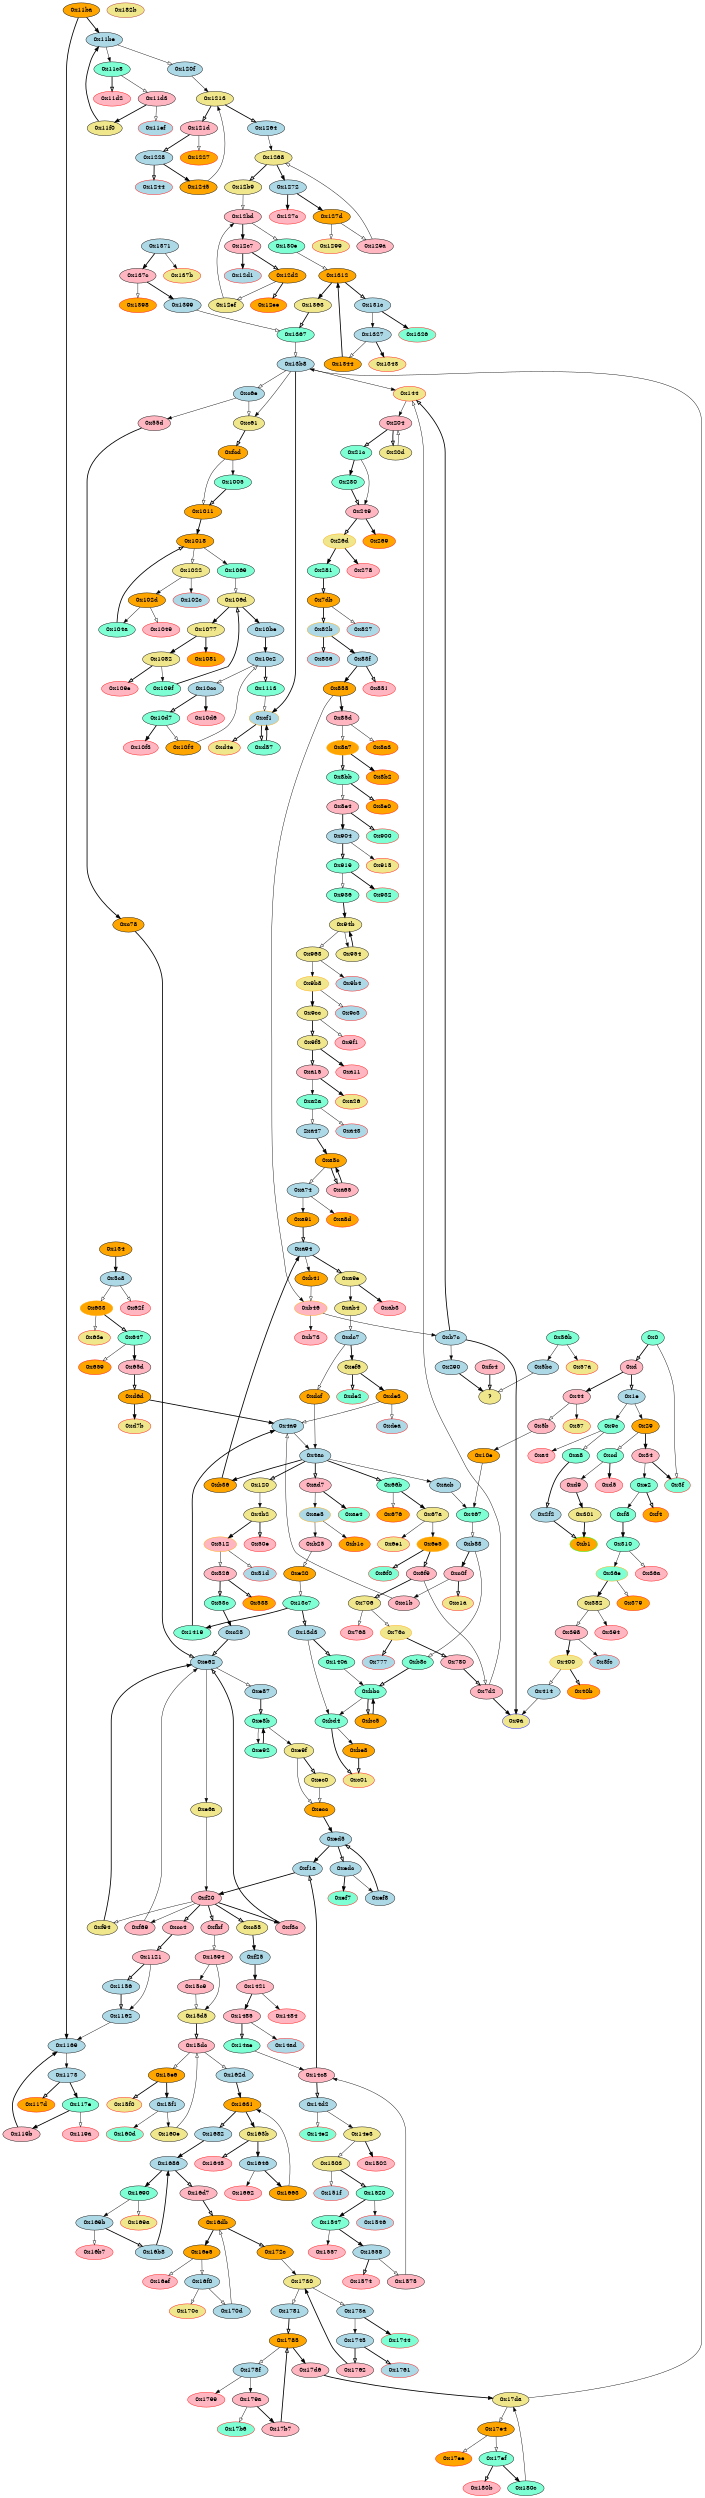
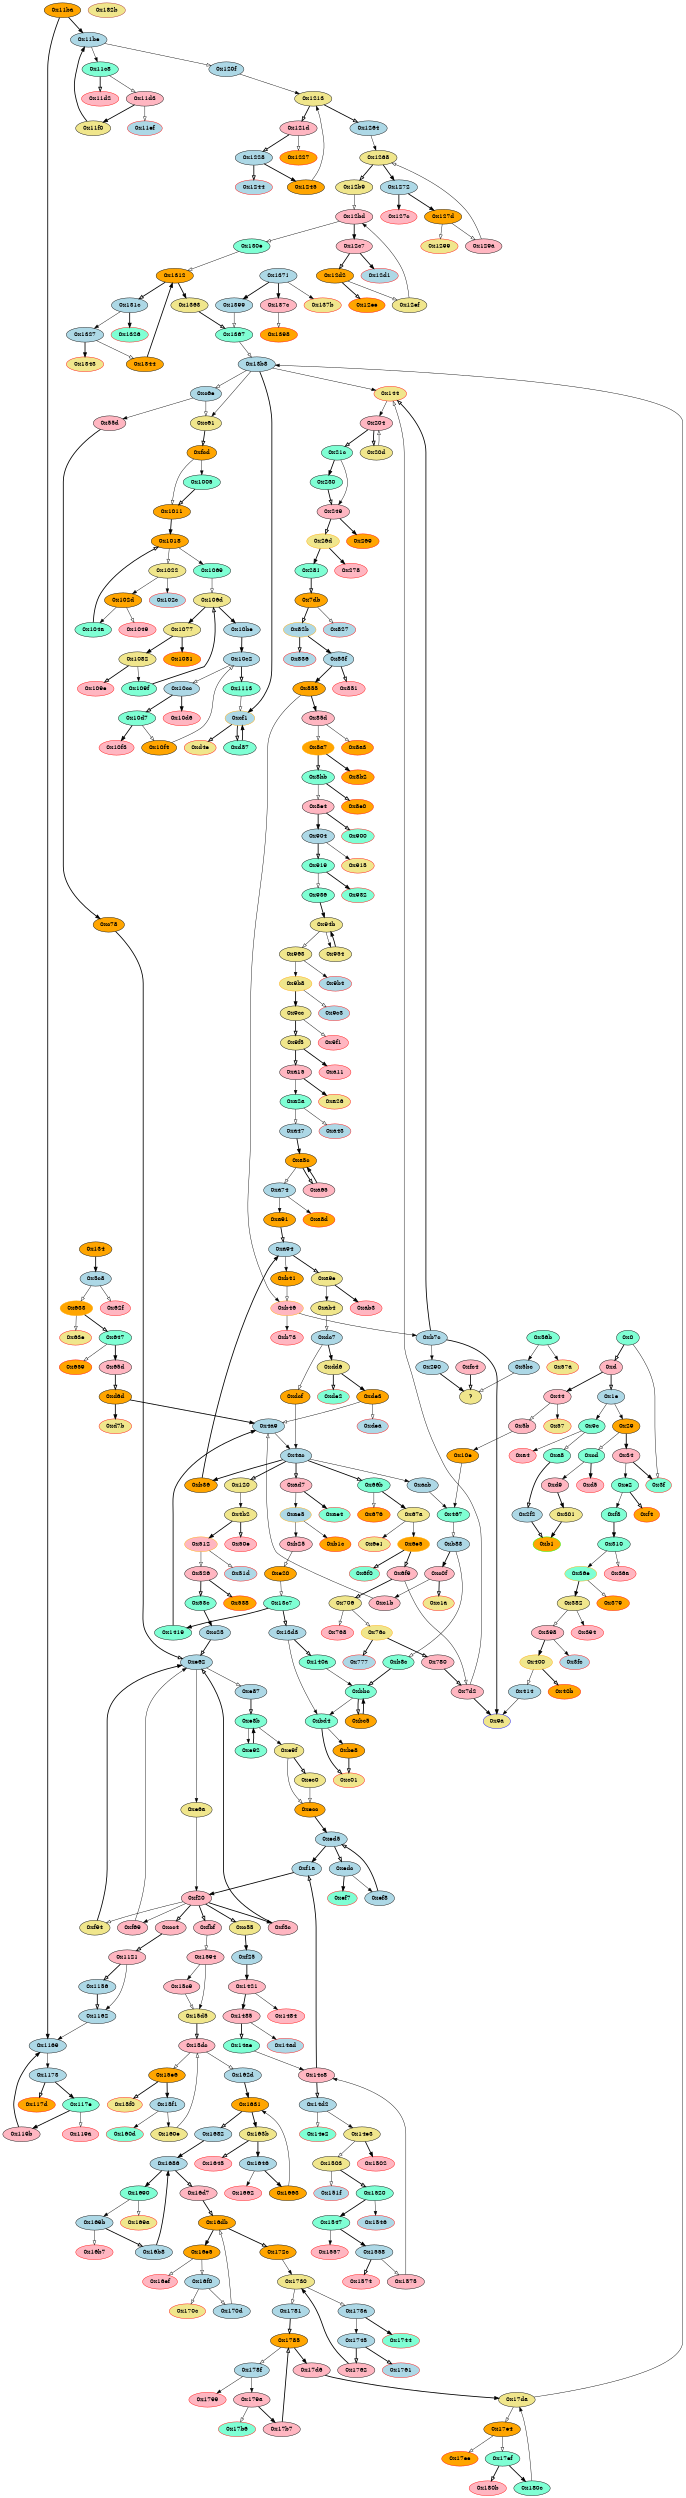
(158, 289) -> (258, 289)
(312, 1131) -> (296, 1131)
(353, 1367) -> (333, 1367)
